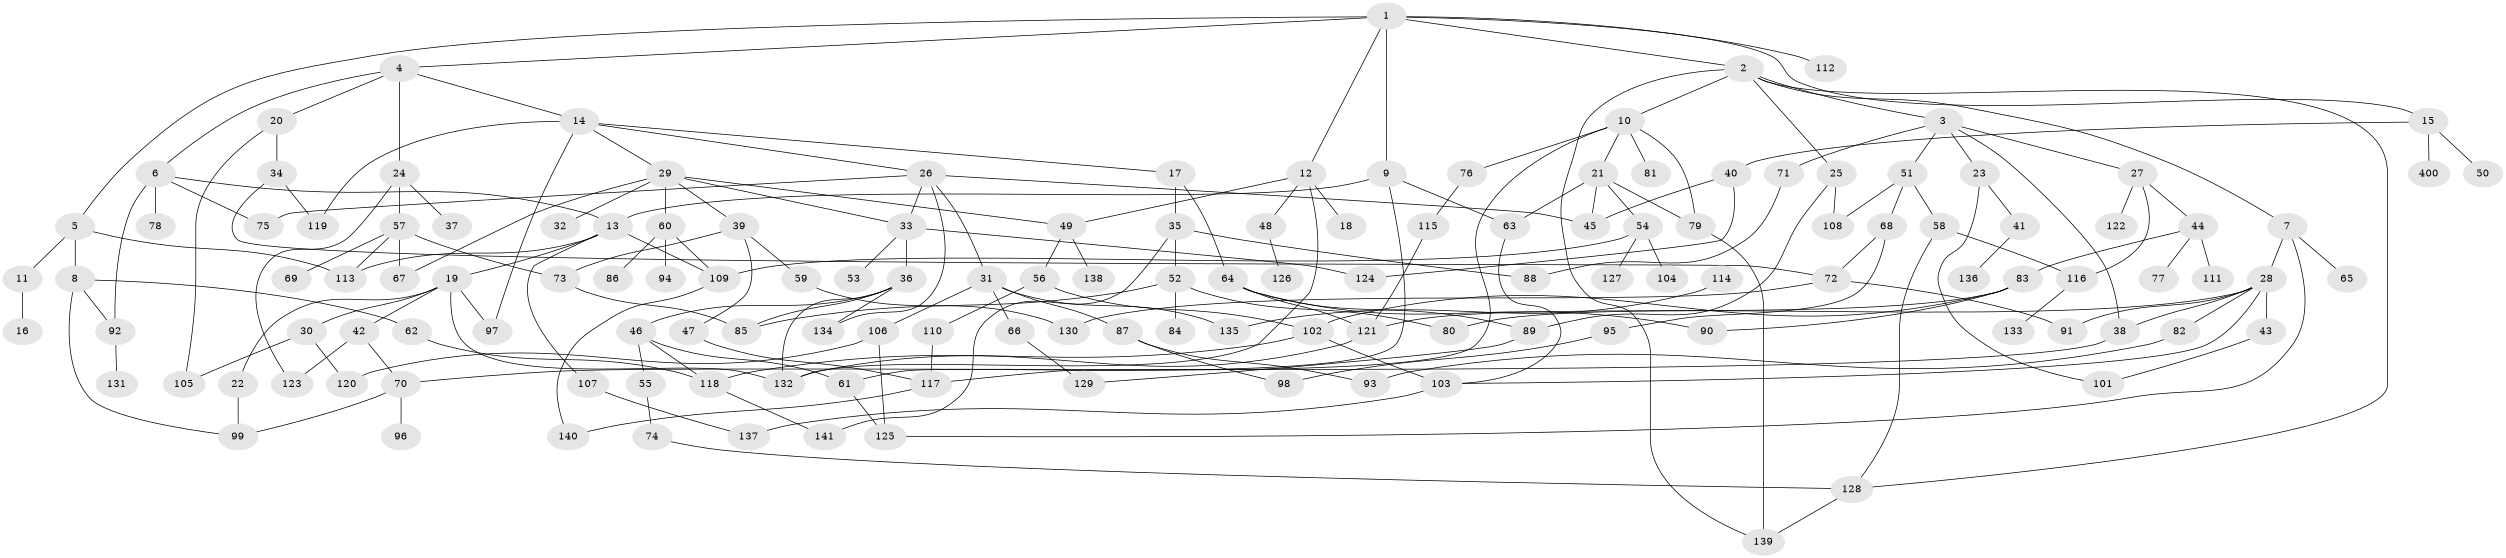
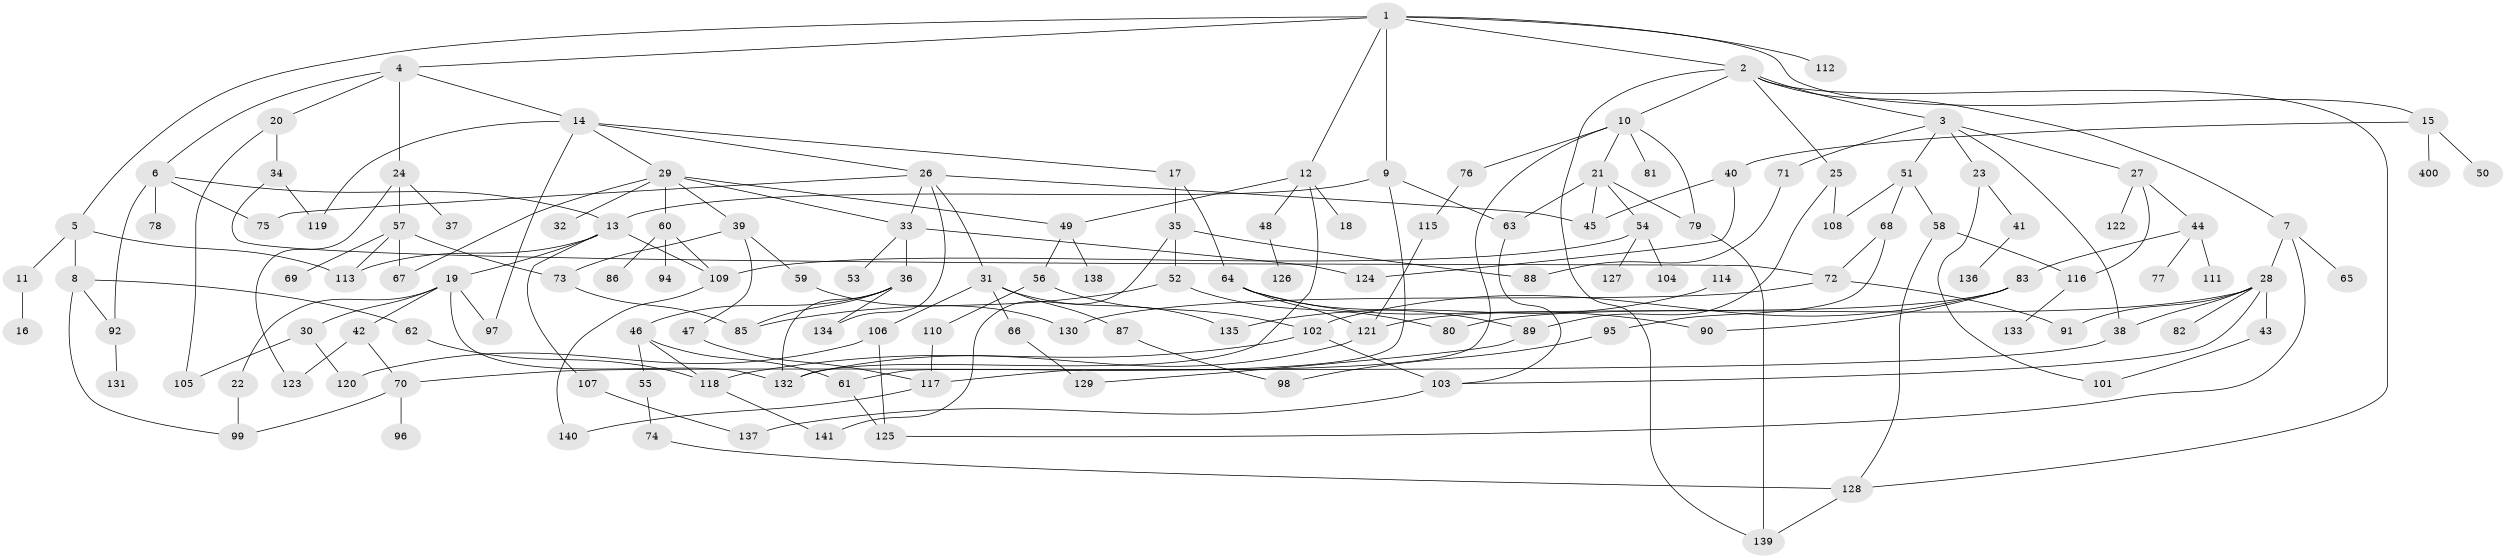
(1175, 332) -> none
(1371, 384) -> none
